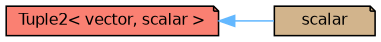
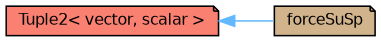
(325, 21) -> (325, 21)
